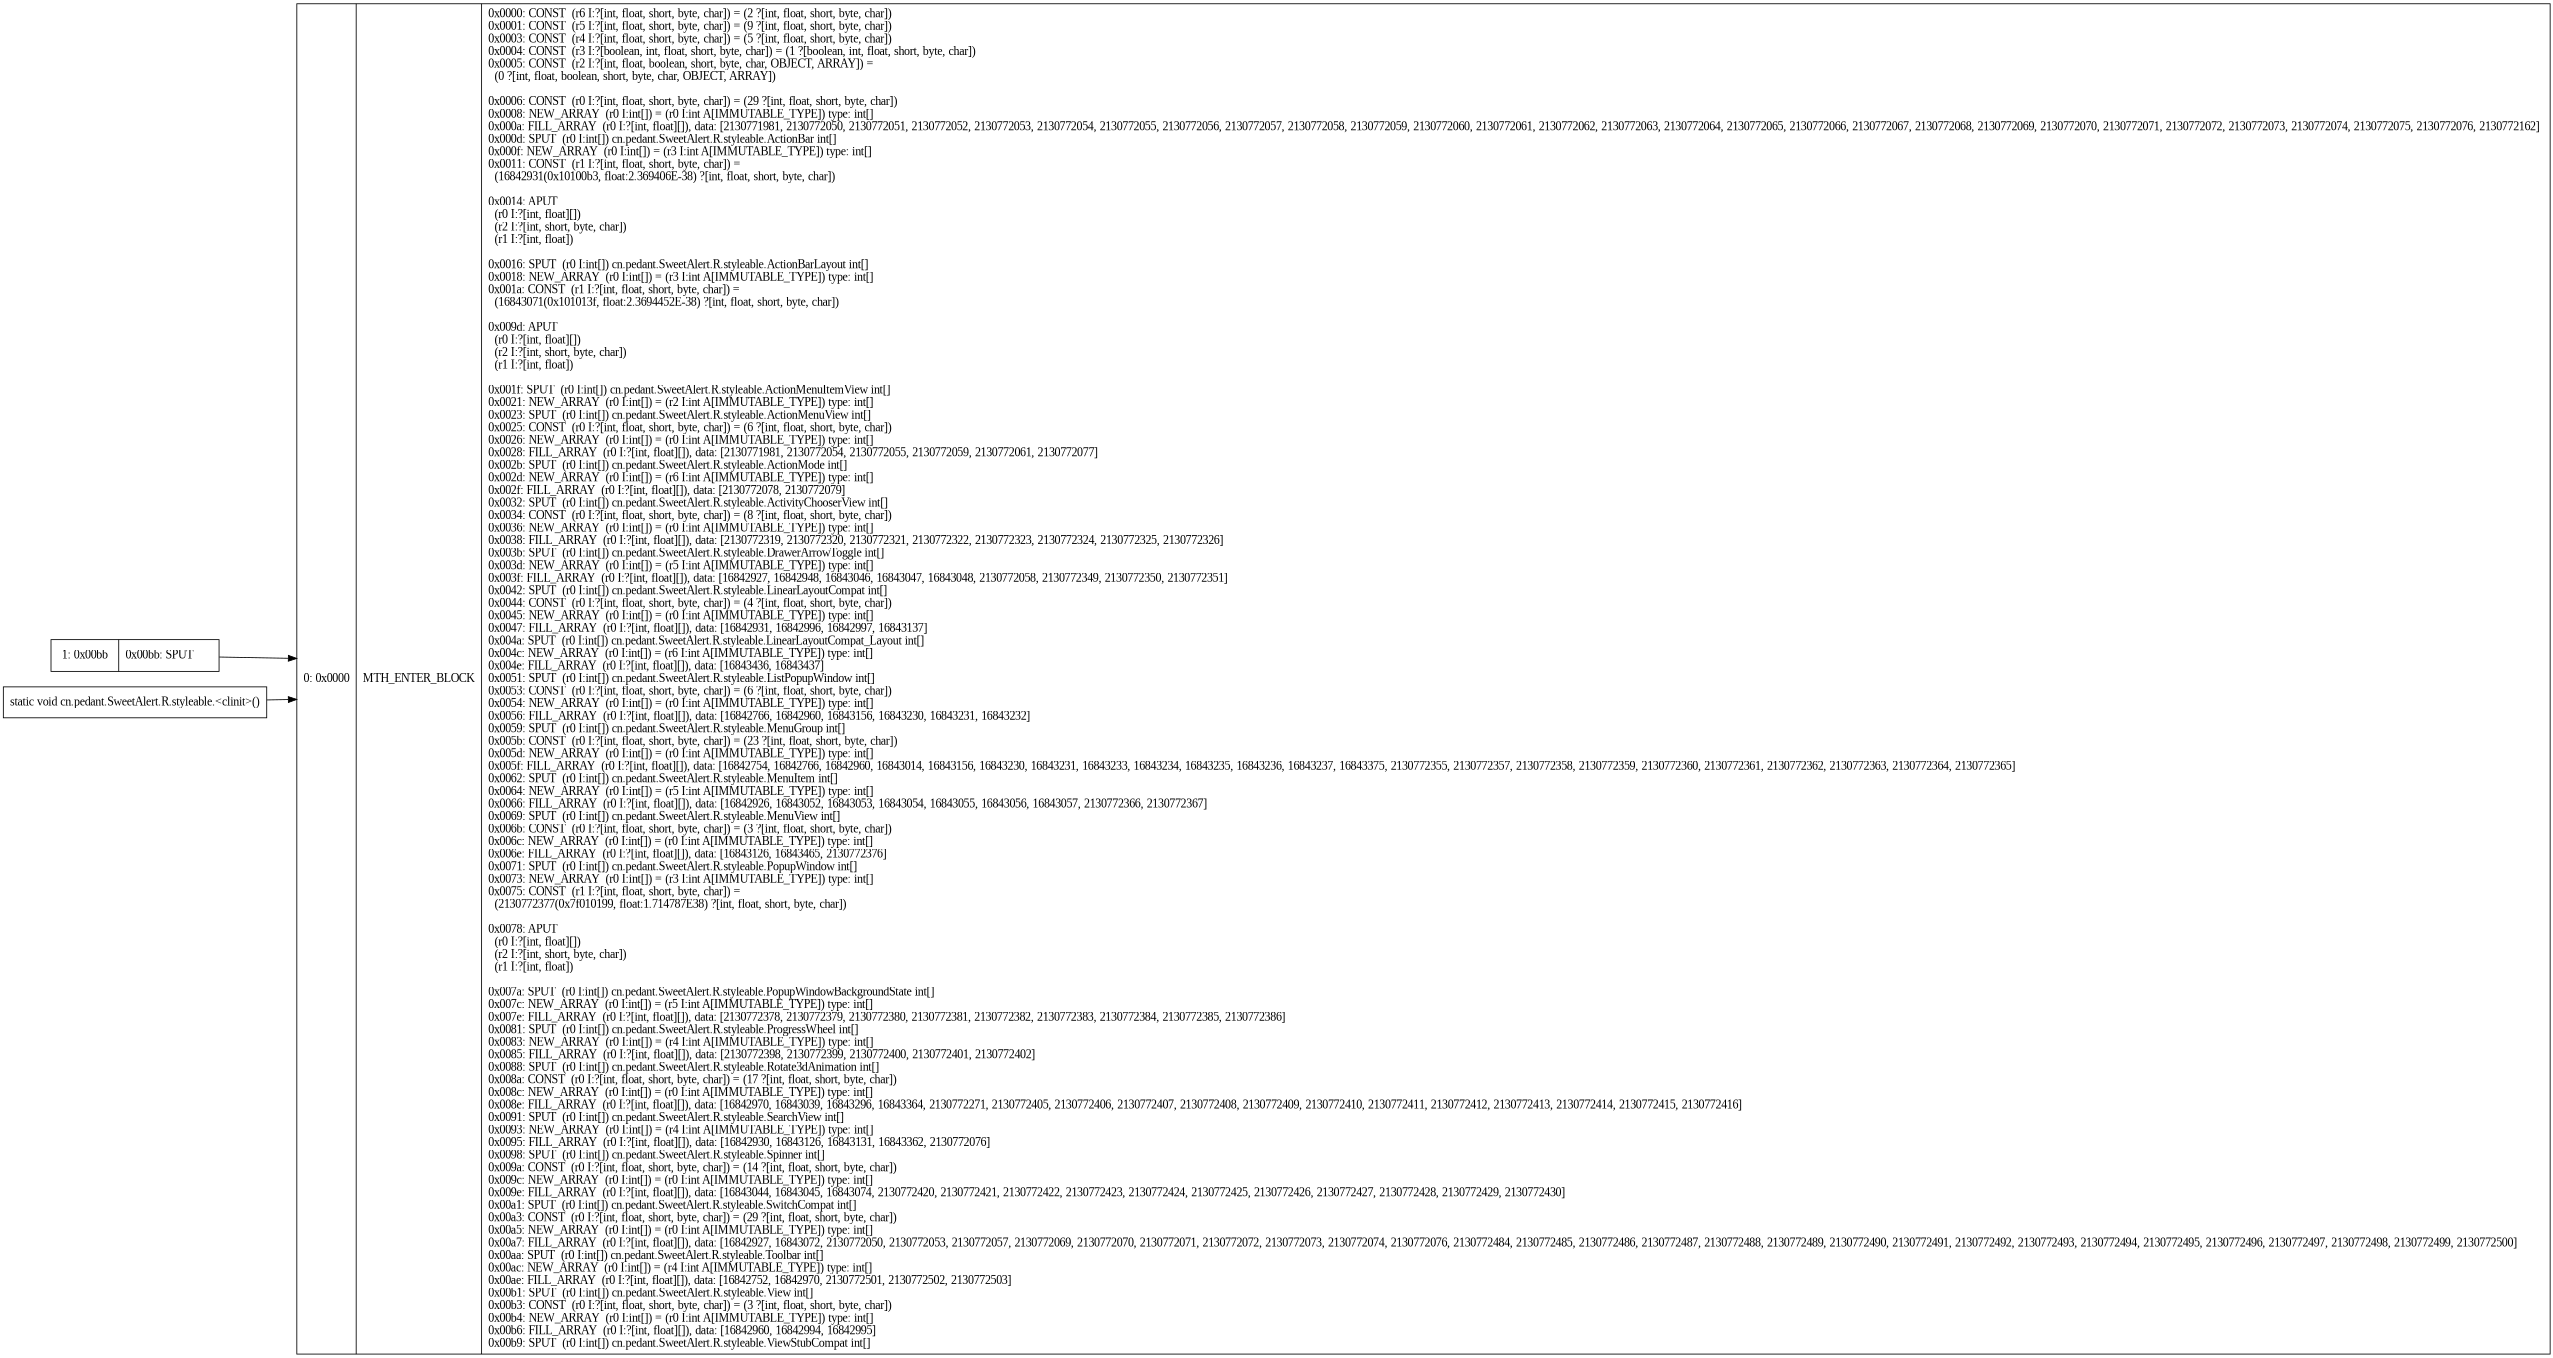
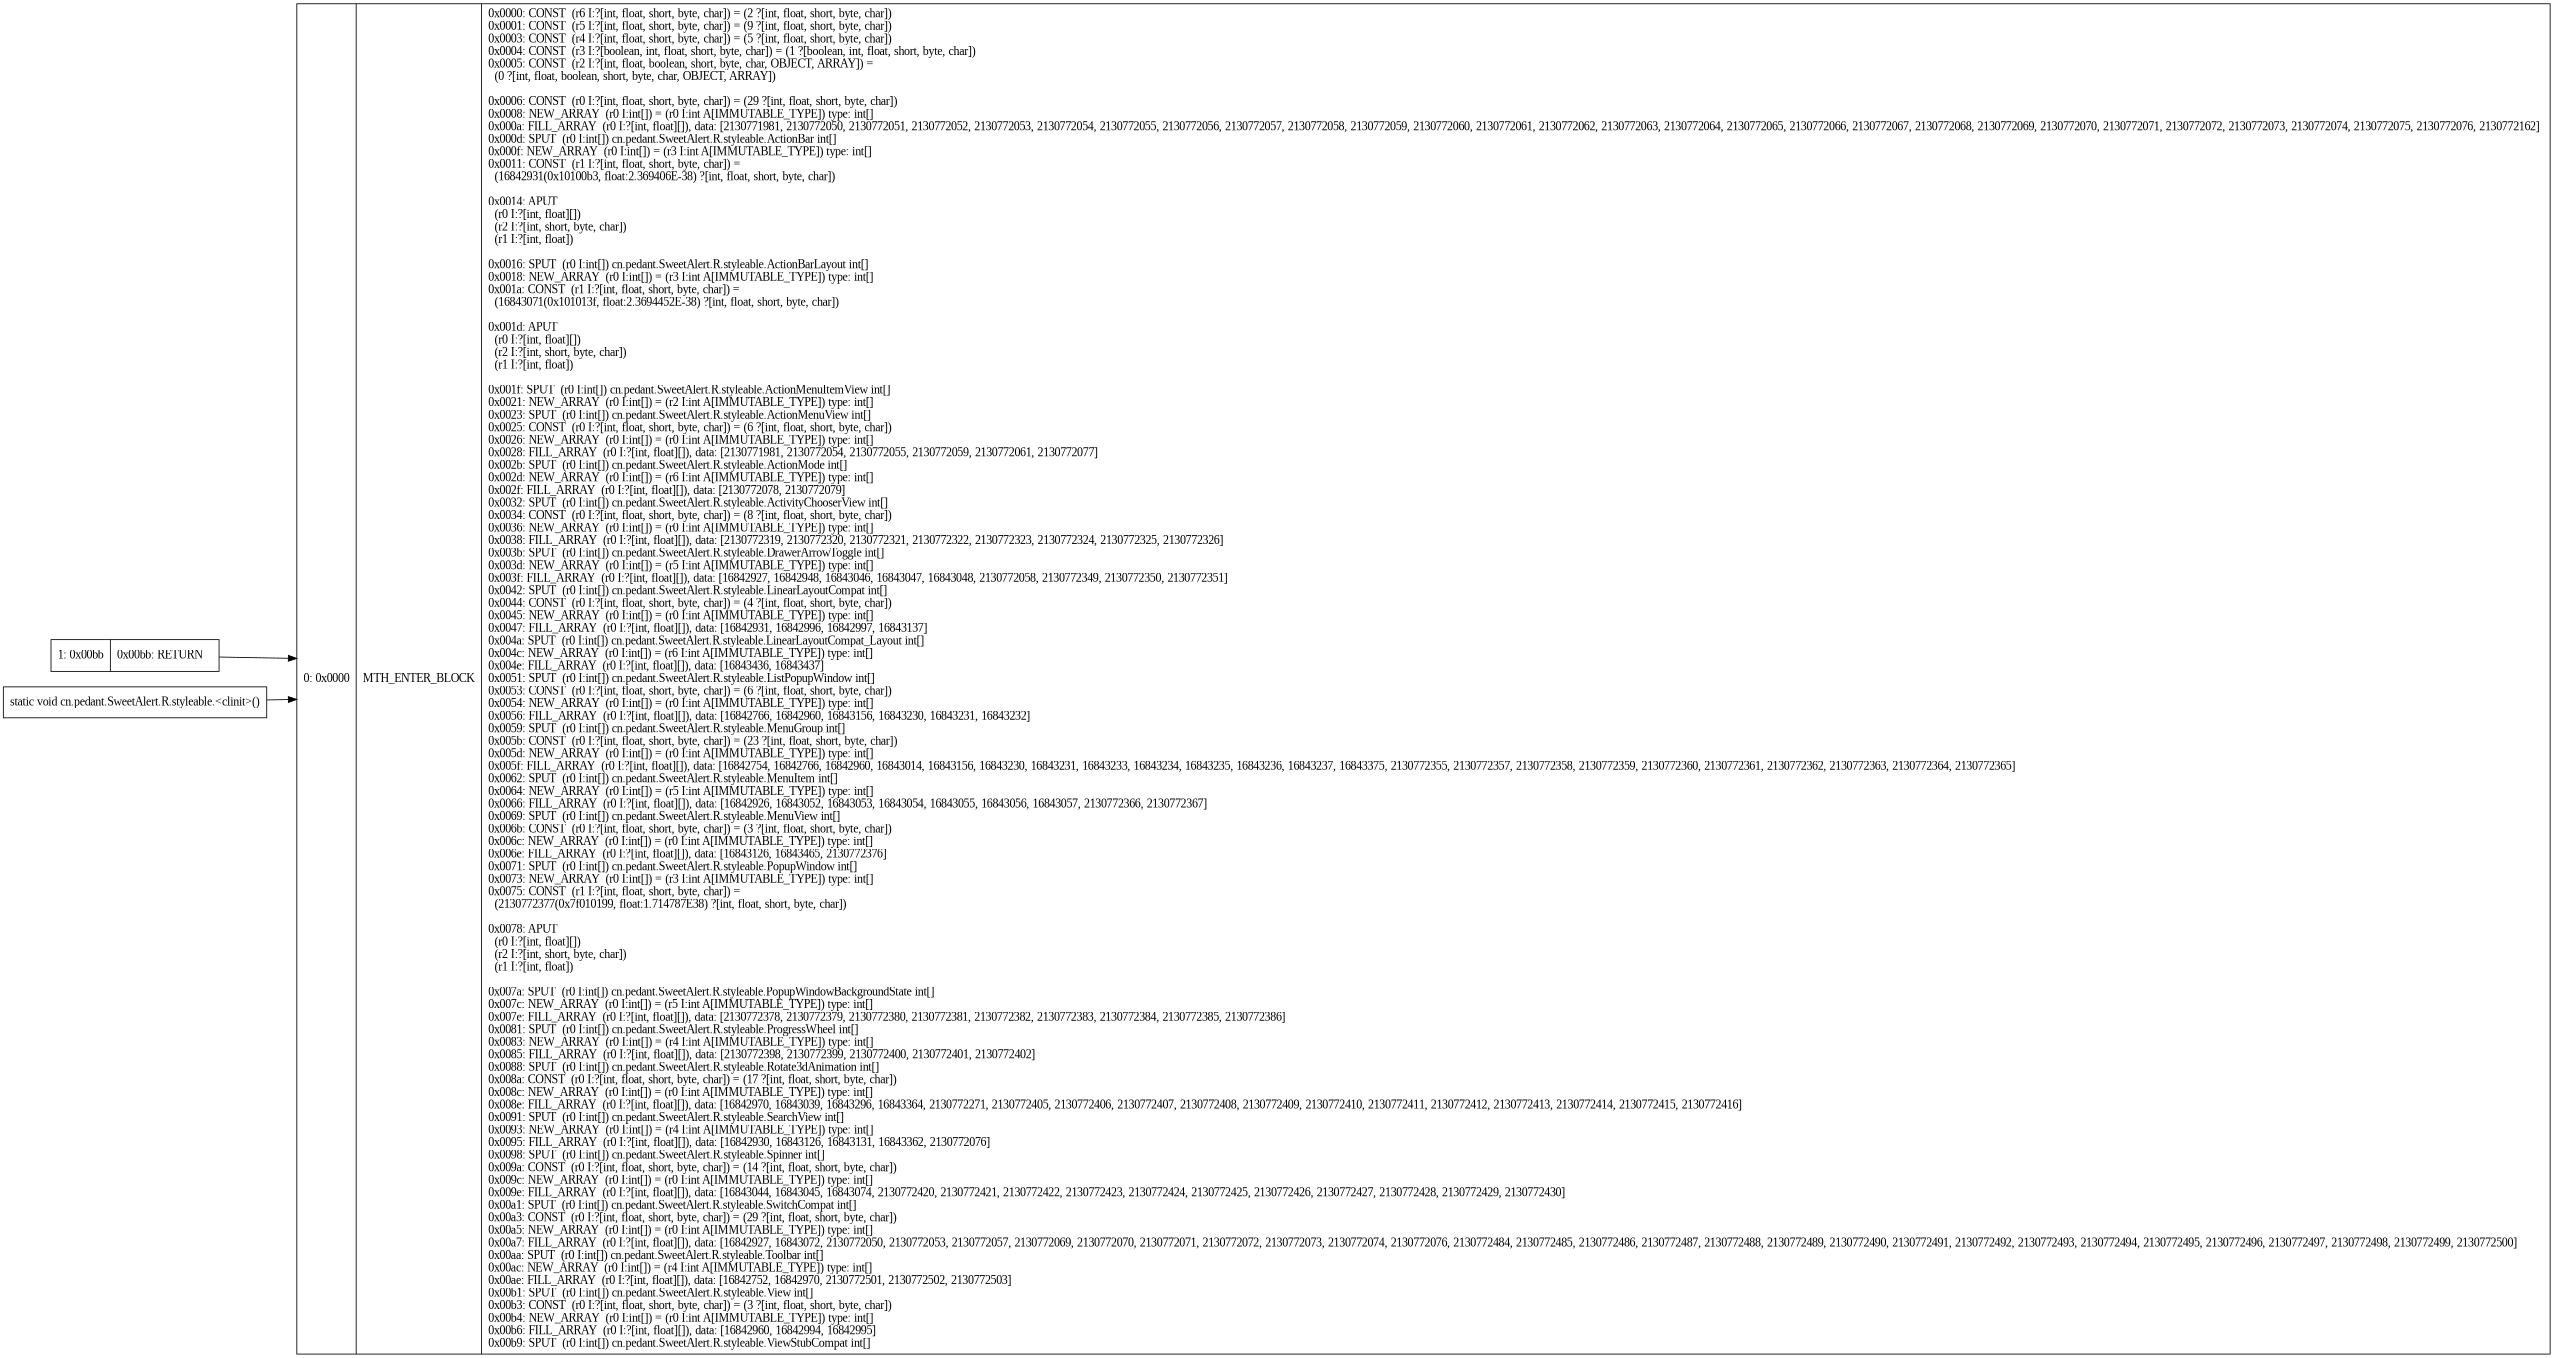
(526, 327) -> (526, 327)
(164, 655) -> (165, 655)
